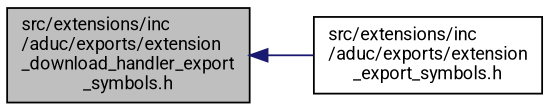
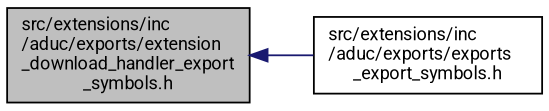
(428, 55) -> (428, 55)
